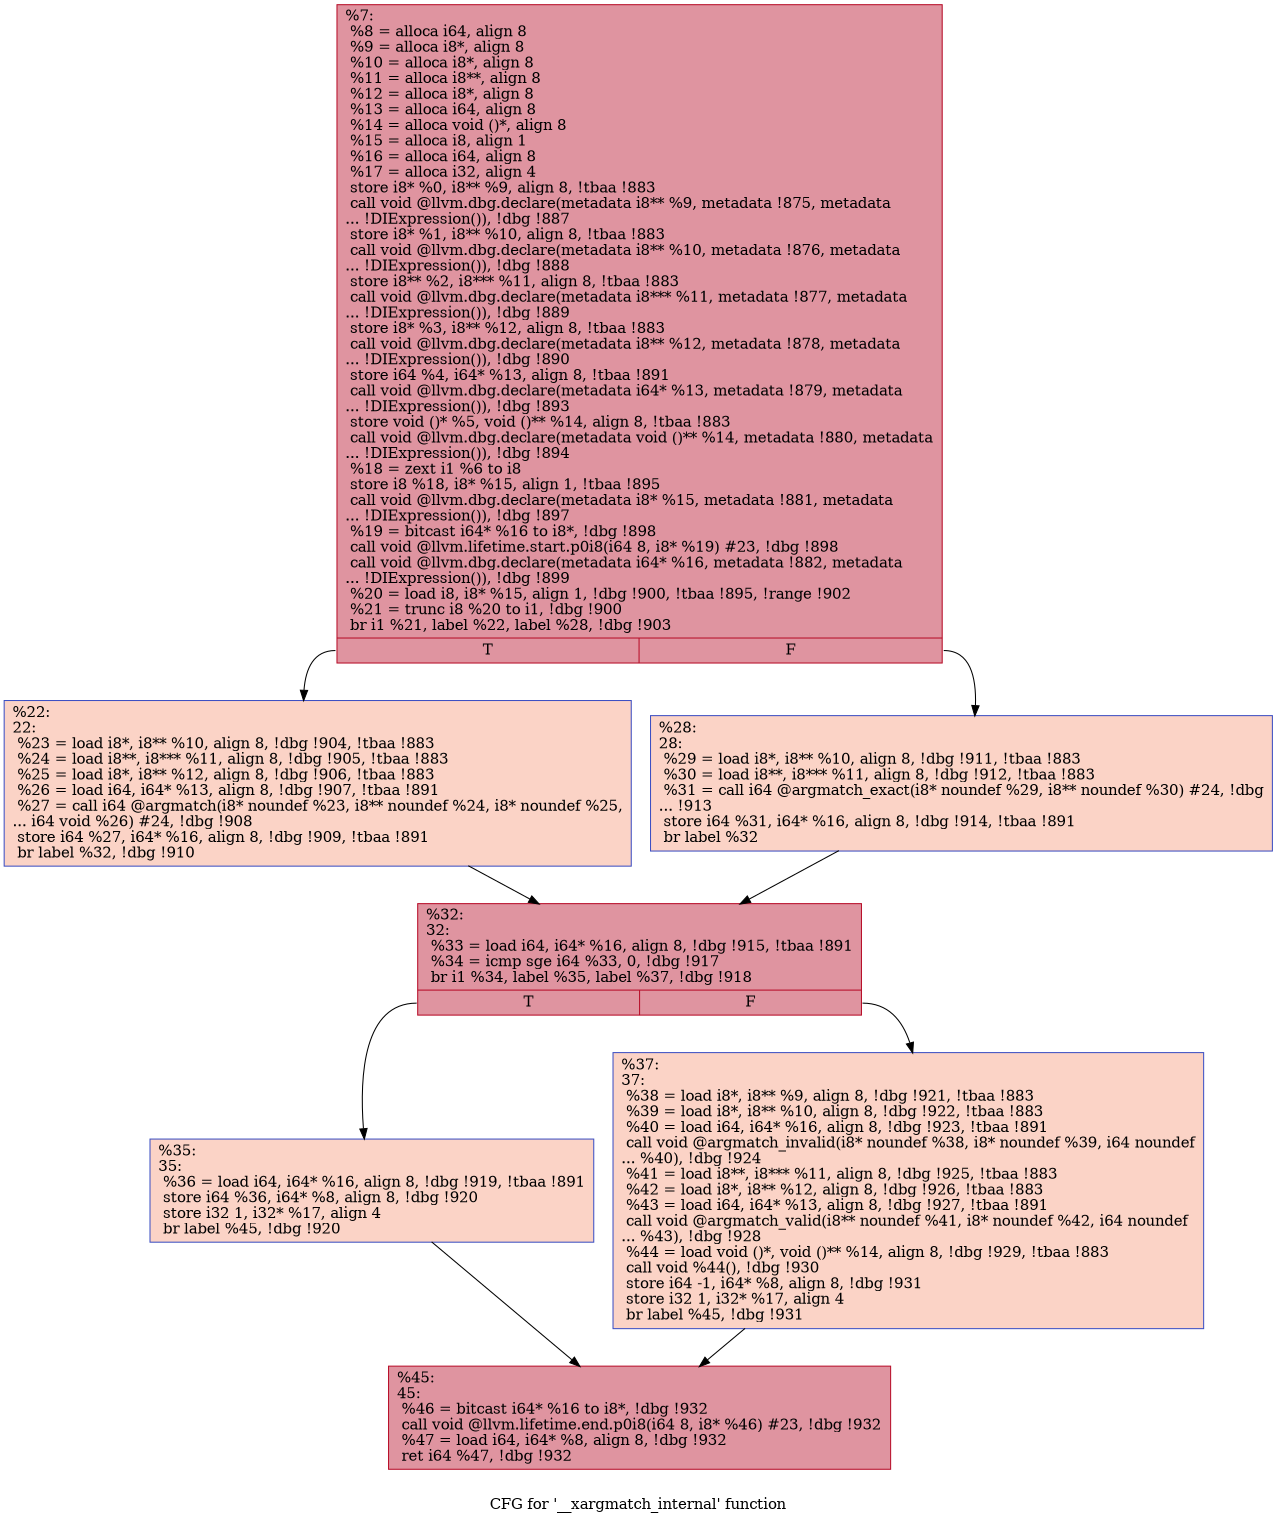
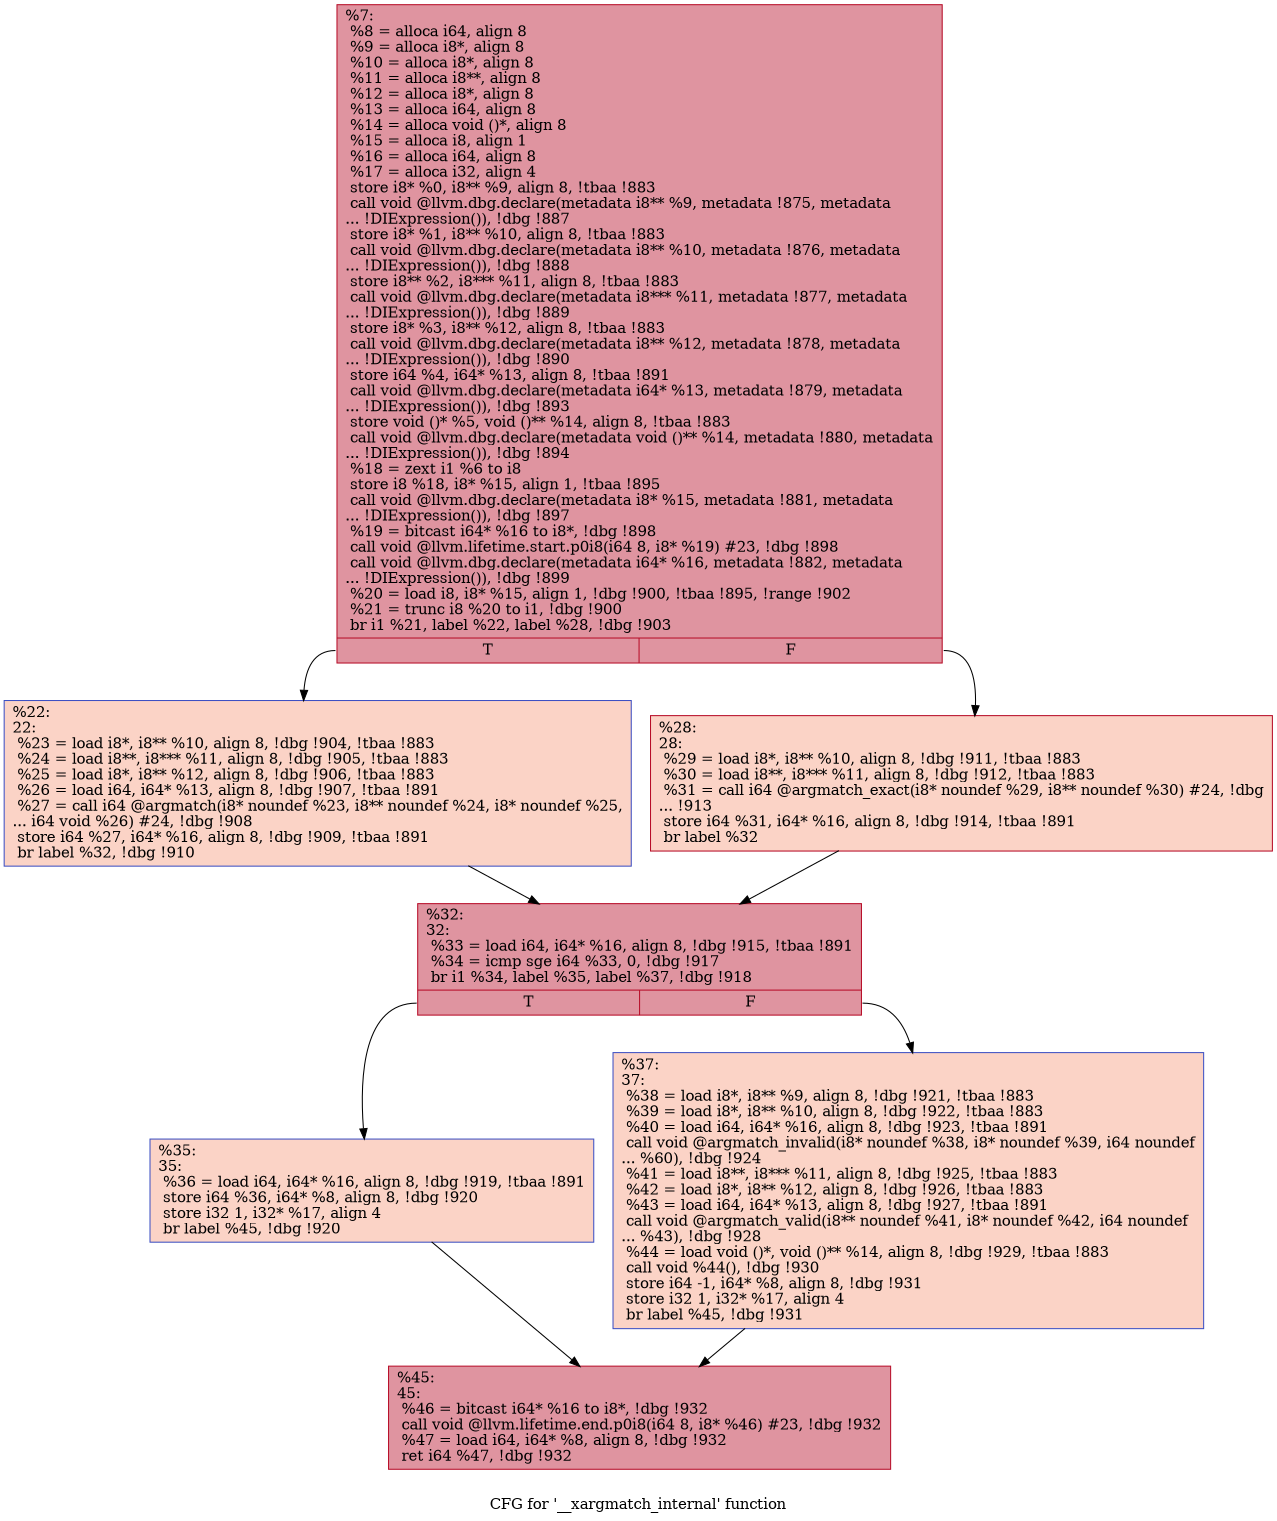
(961, 783) -> (961, 783)
(692, 1159) -> (692, 1159)
